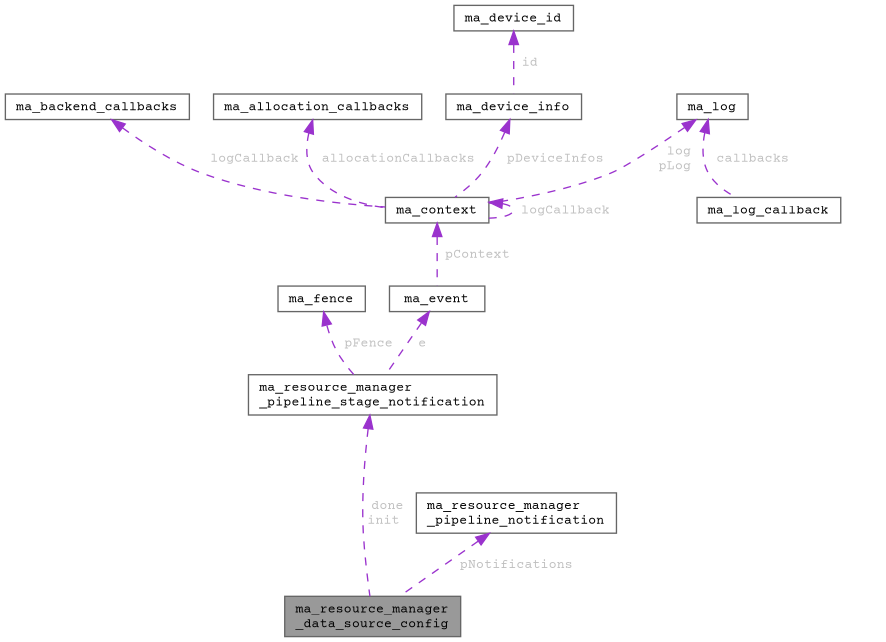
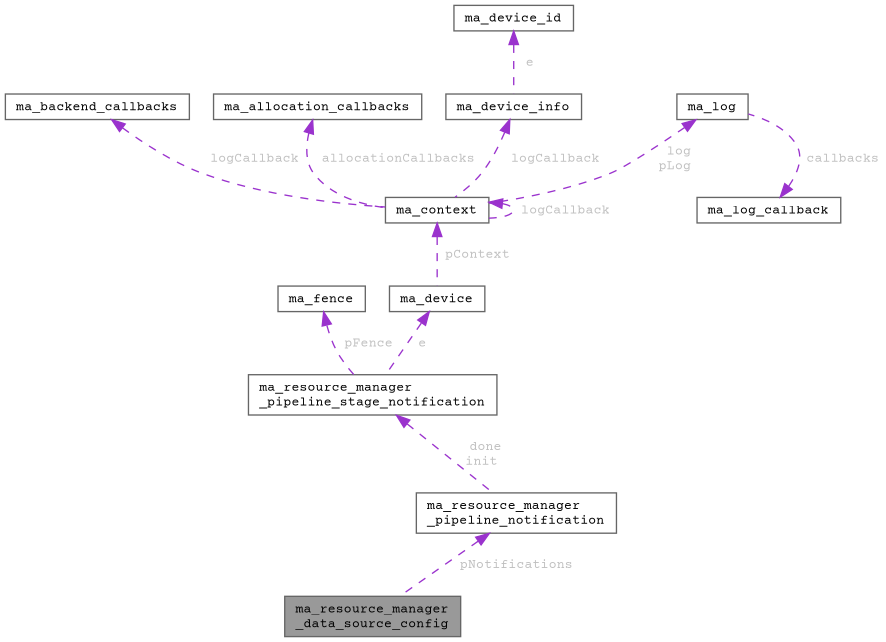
(526, 62) -> (526, 62)
(552, 158) -> (552, 158)
(708, 171) -> (792, 139)
(437, 299) -> (437, 299)
(363, 513) -> (450, 458)
